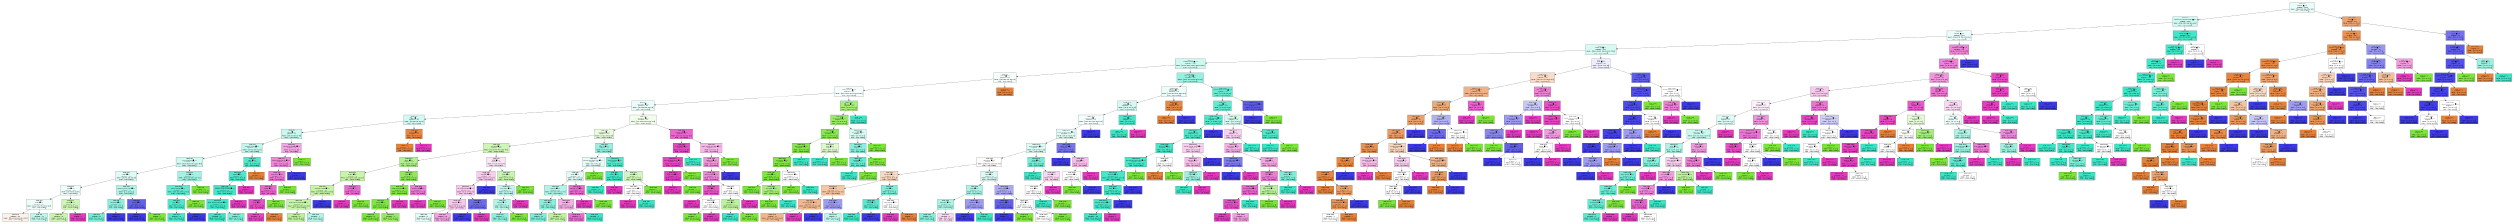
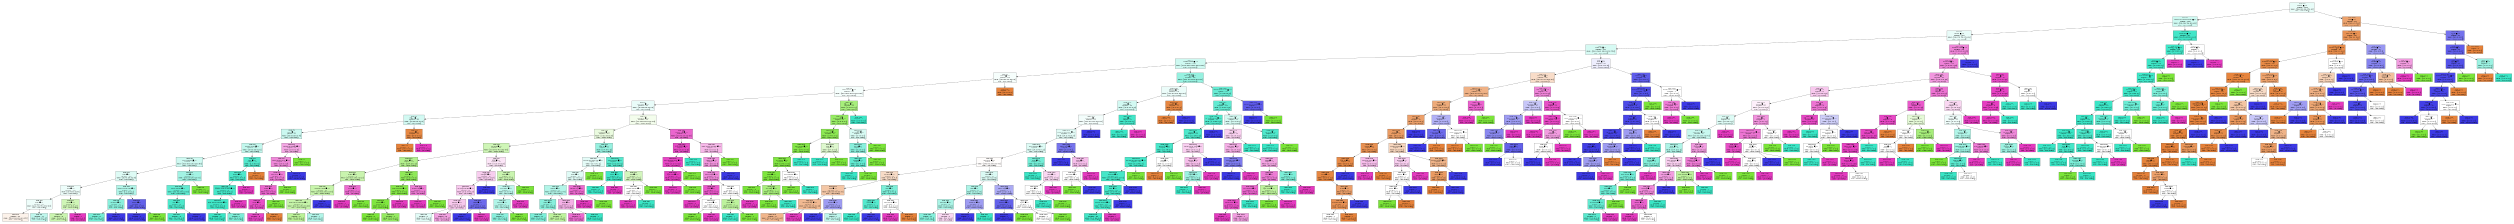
(1325, 190) -> none
(196, 204) -> none
